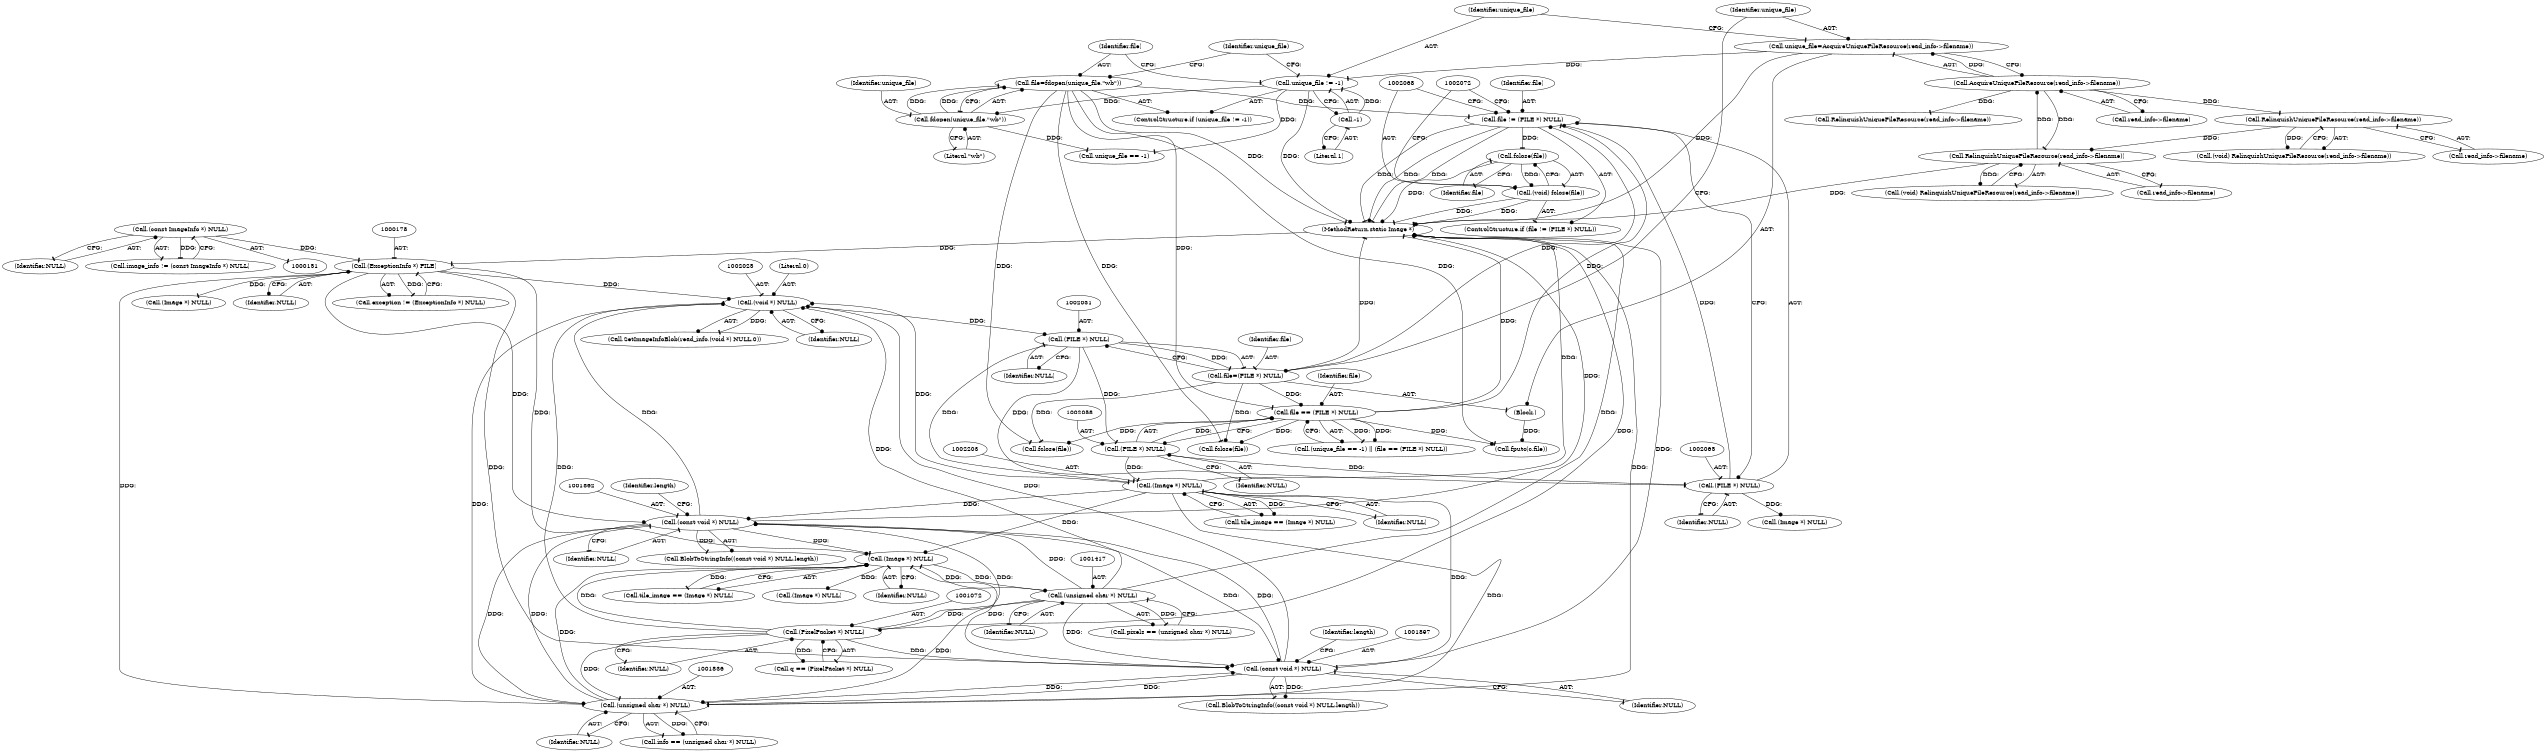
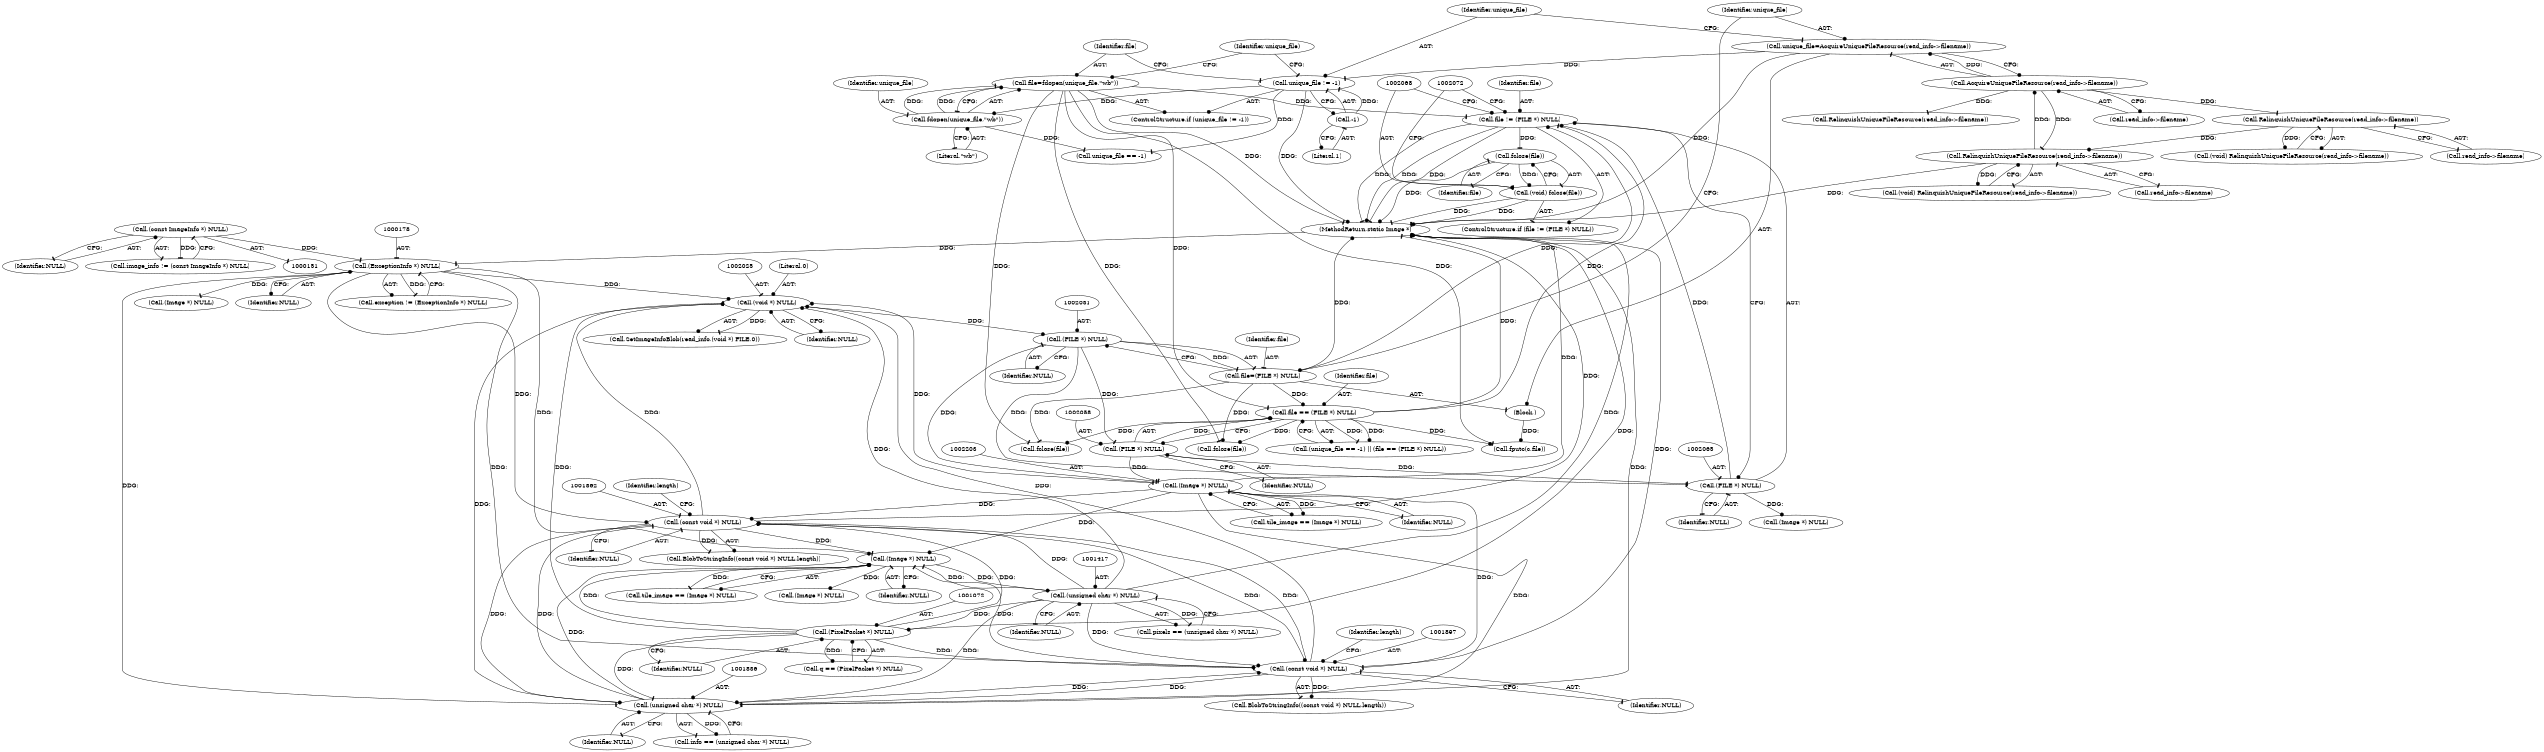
(394, 266) -> (397, 266)
(1359, 332) -> (1334, 311)
(685, 340) -> (685, 340)
